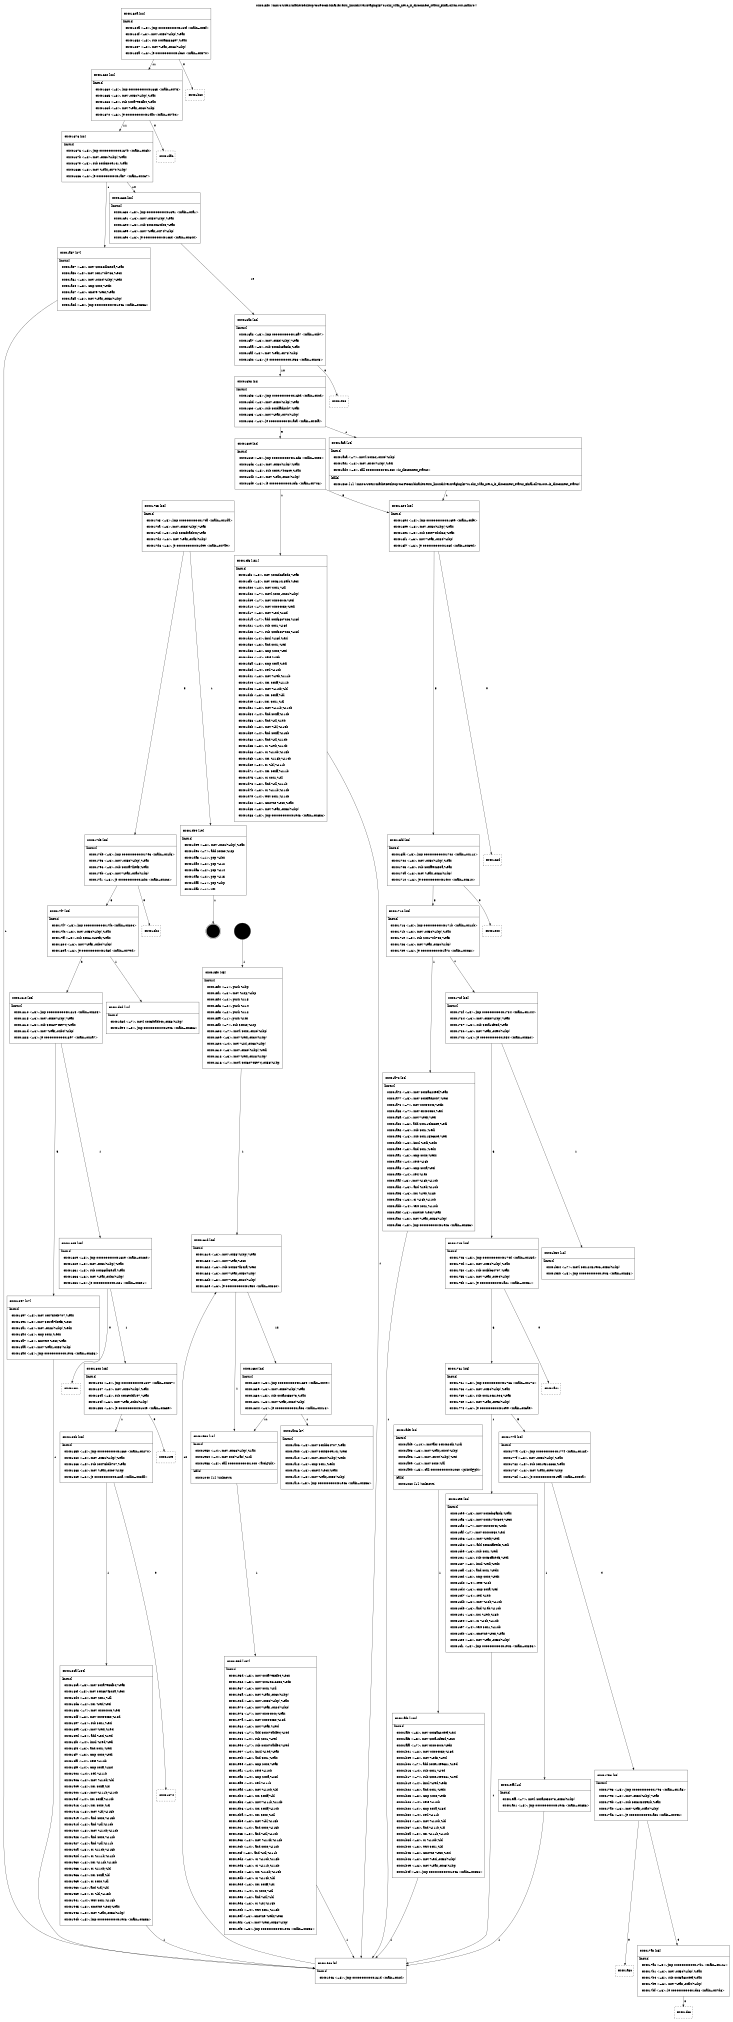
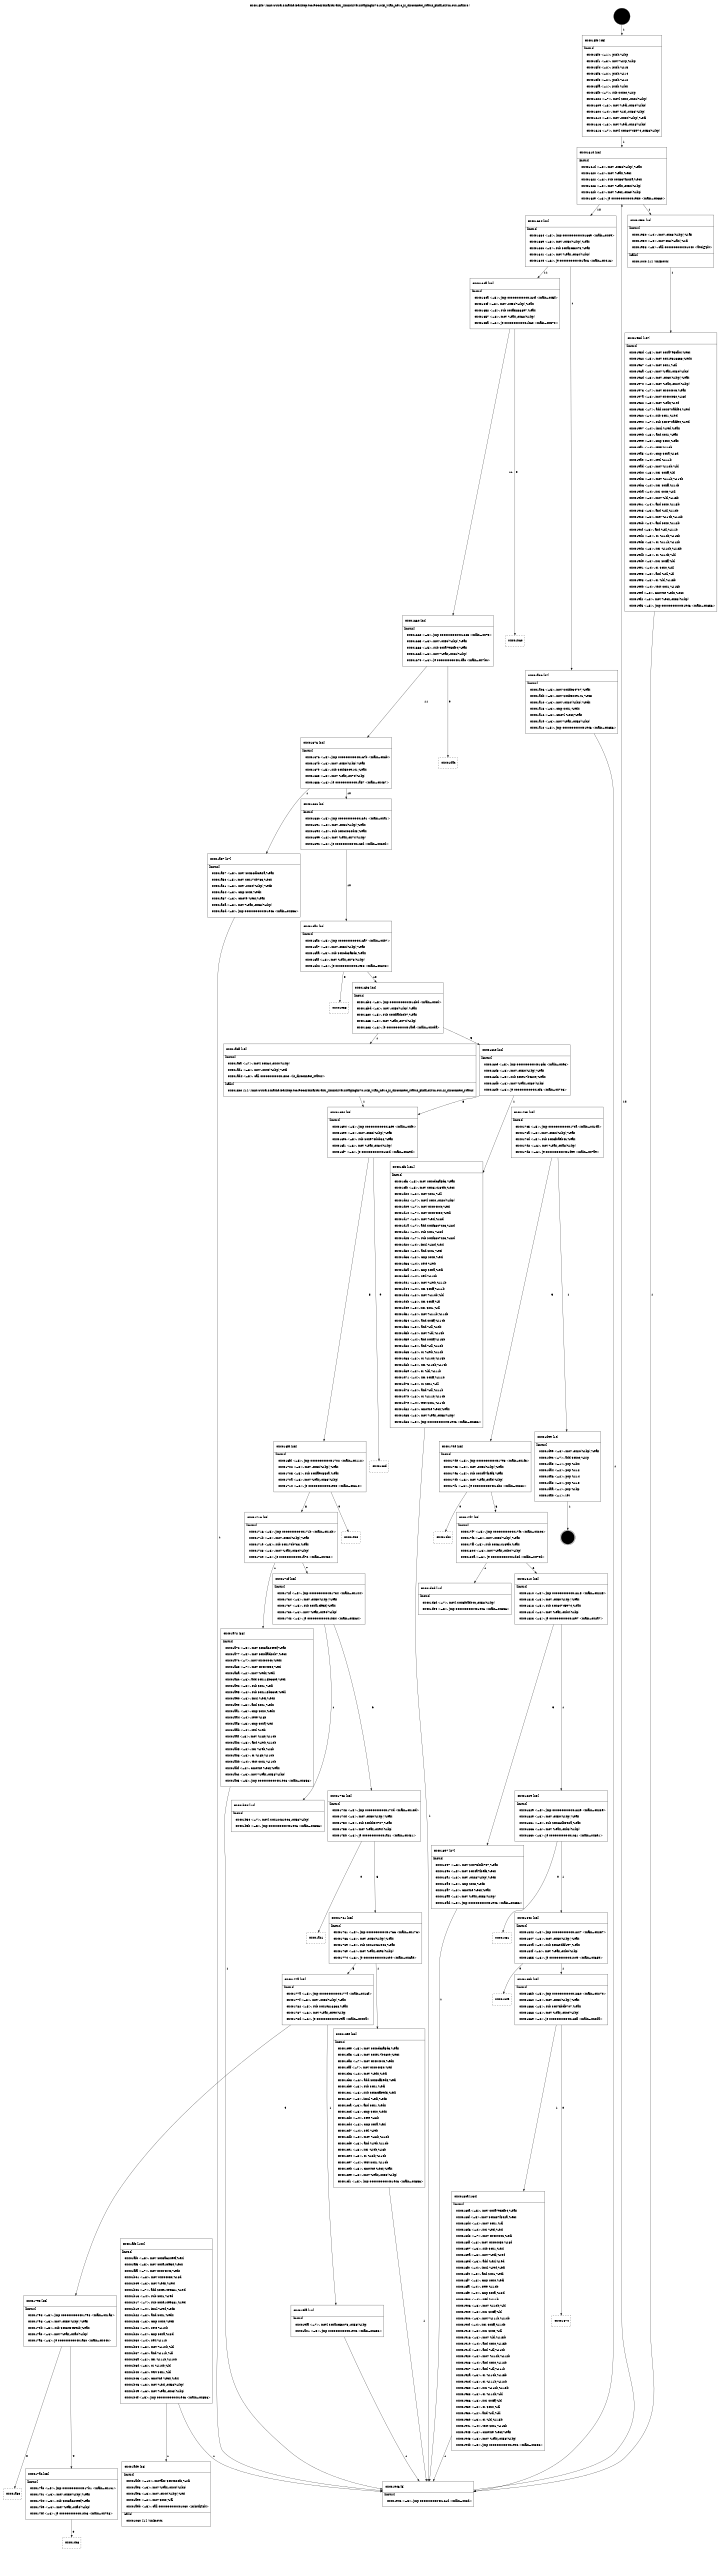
(261, 1422) -> (544, 272)
(438, 1600) -> (166, 2431)
none -> (613, 1650)
